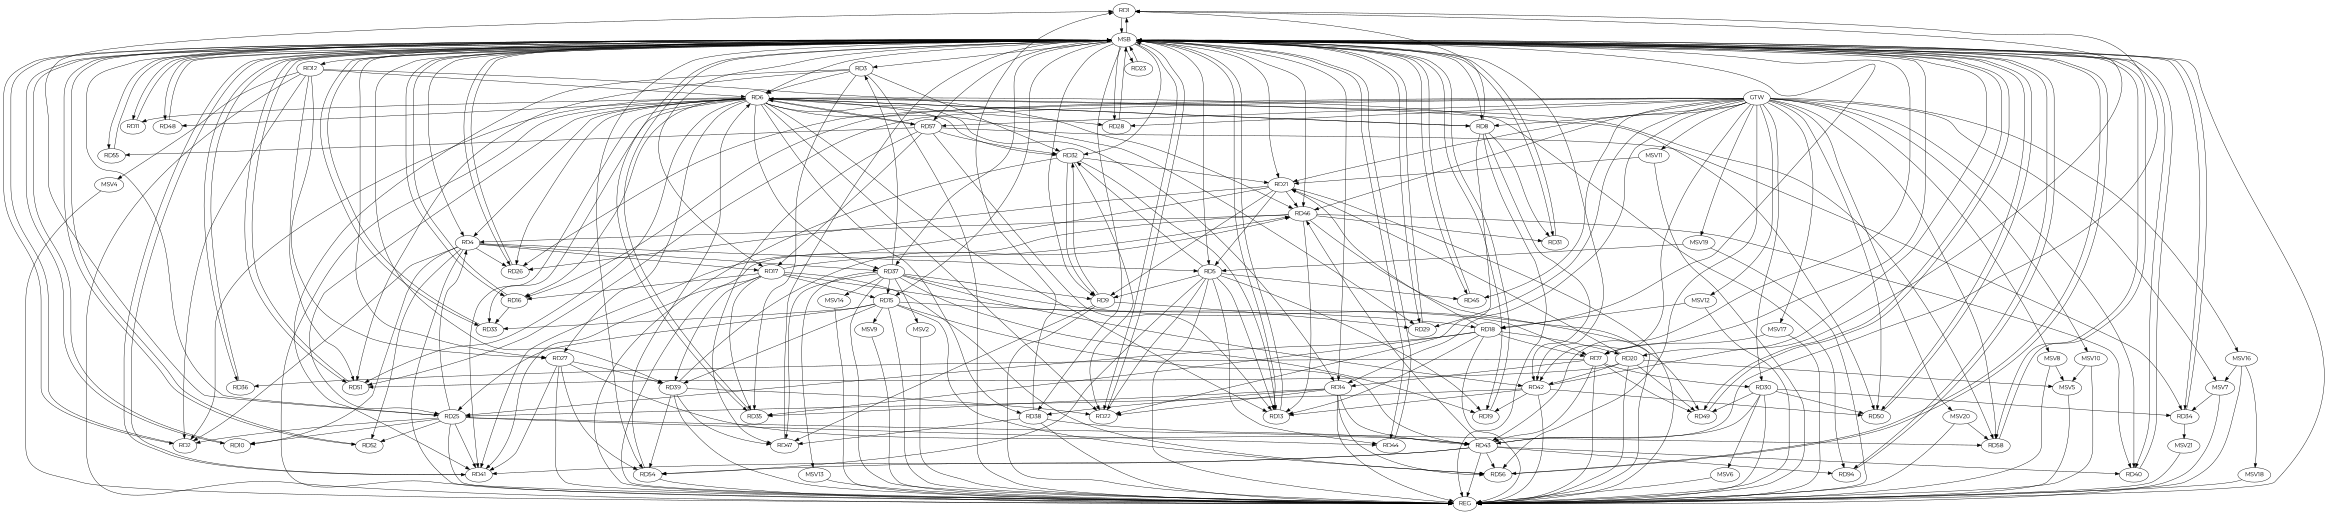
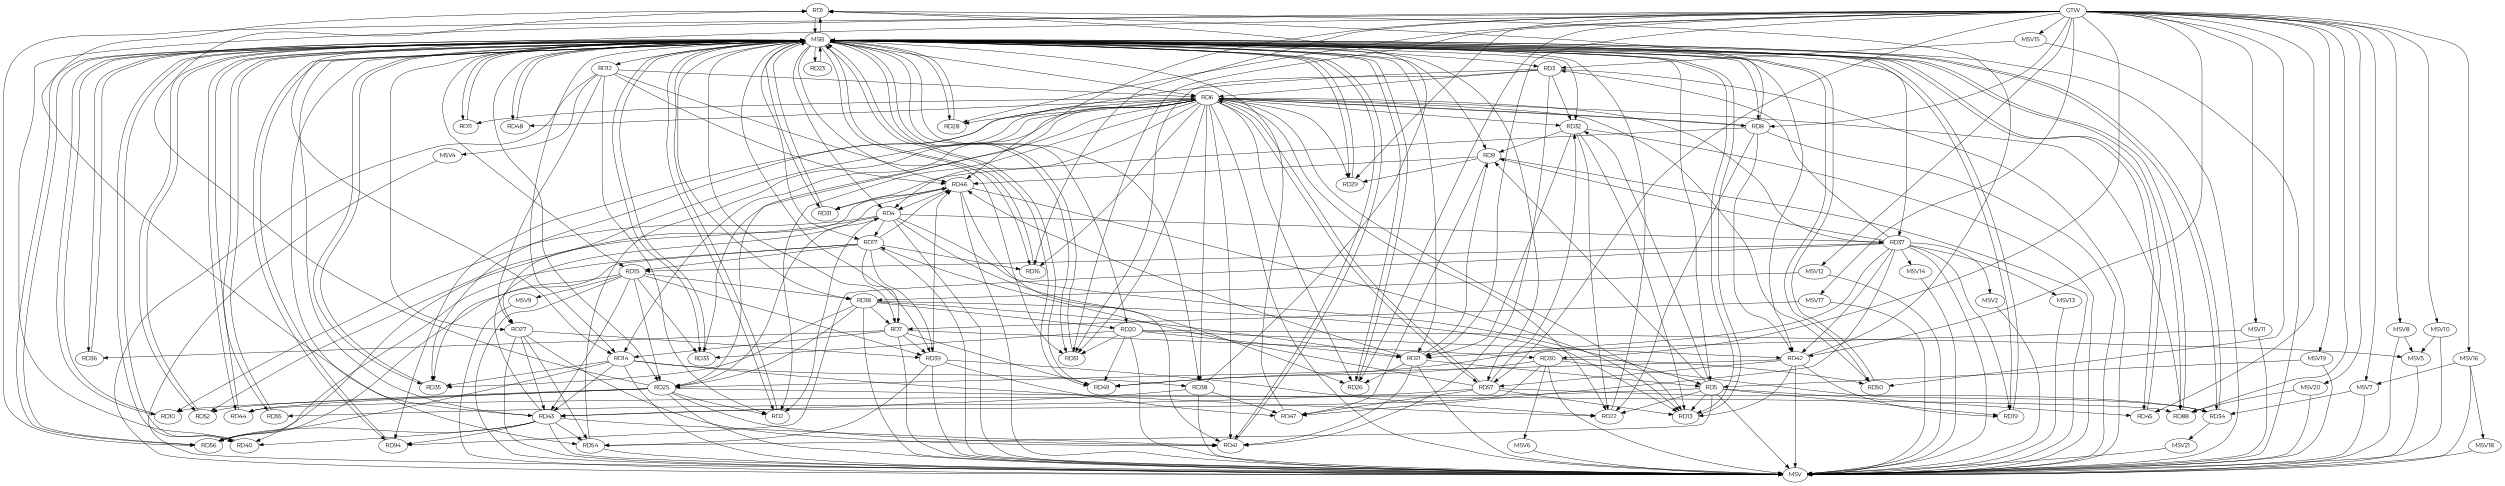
none -> (2030, 40)
(1158, 199) -> none
(1074, 237) -> (1227, 170)
none -> (1102, 278)
(504, 314) -> (907, 345)
(1704, 402) -> (1635, 374)
(1558, 419) -> (911, 342)
(1996, 446) -> (2181, 417)
(1465, 504) -> (1795, 475)
